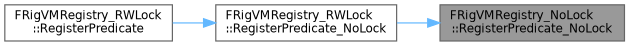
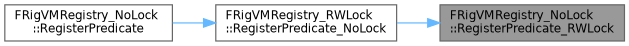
(89, 23) -> (89, 23)
(532, 23) -> (532, 23)
